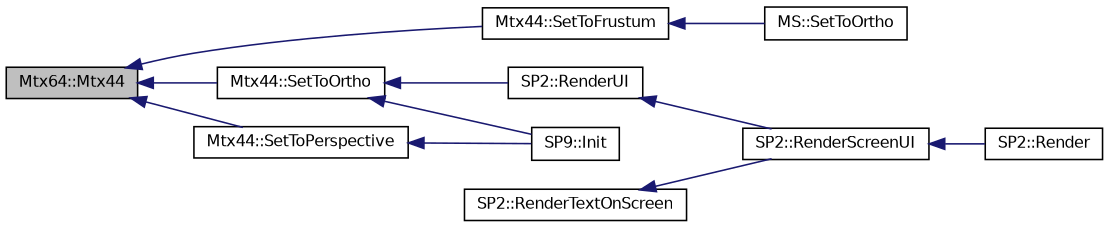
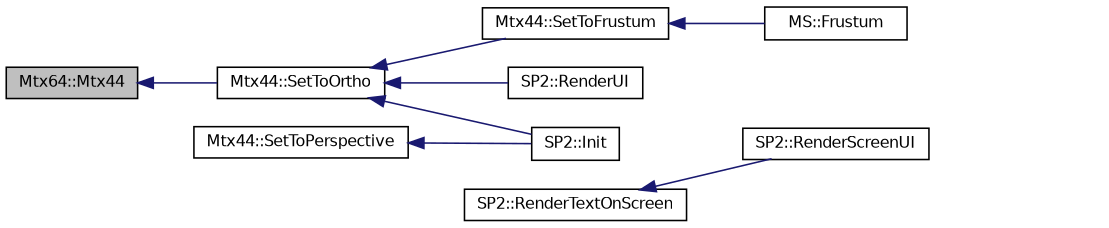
(836, 23) -> (836, 23)
(311, 38) -> (446, 51)
(194, 115) -> none
(714, 115) -> none
(576, 144) -> (576, 144)
(1044, 144) -> none
